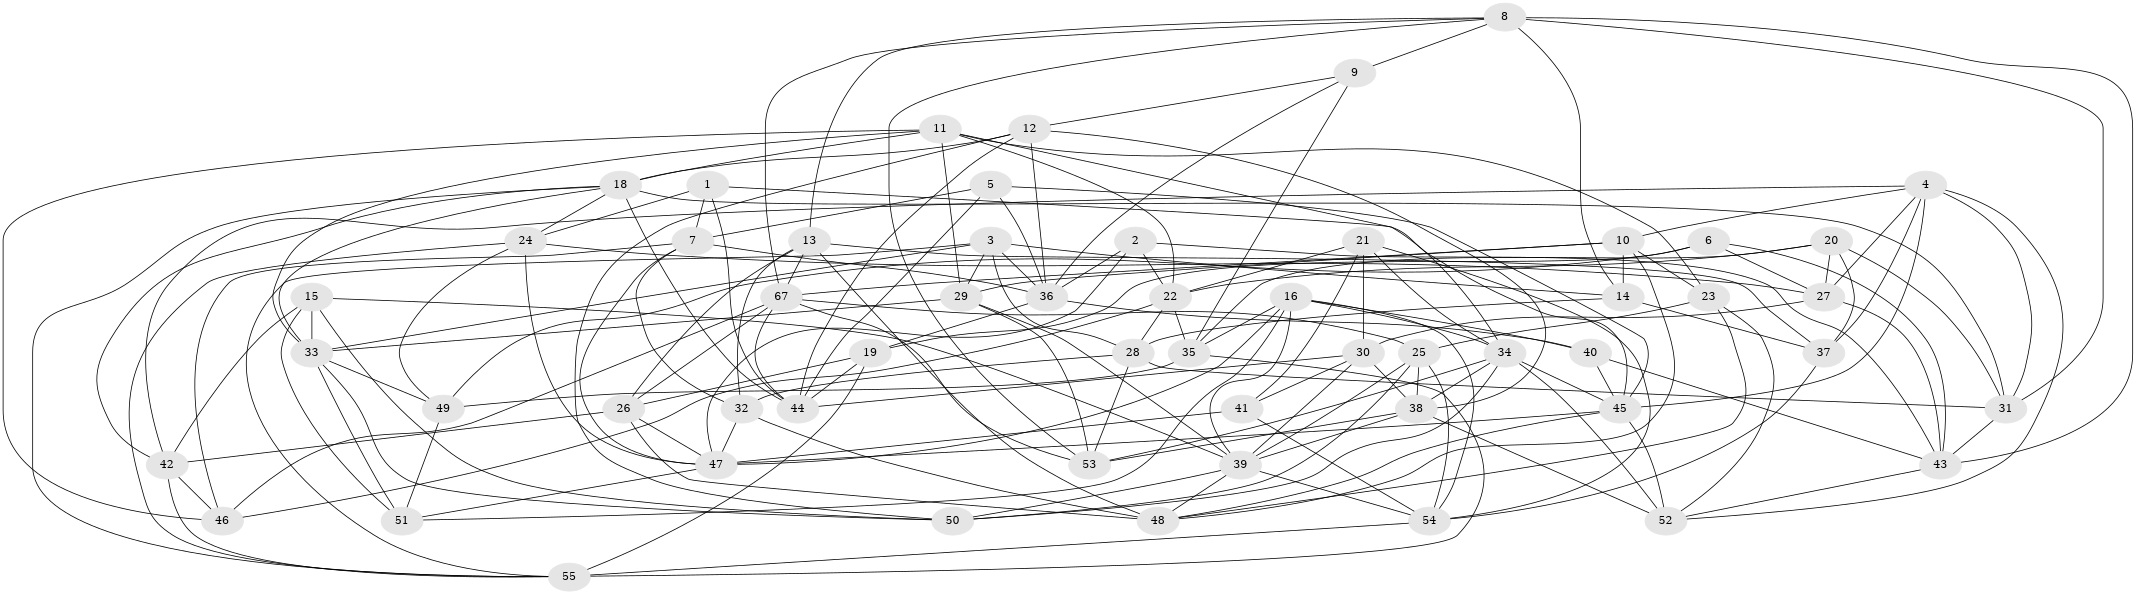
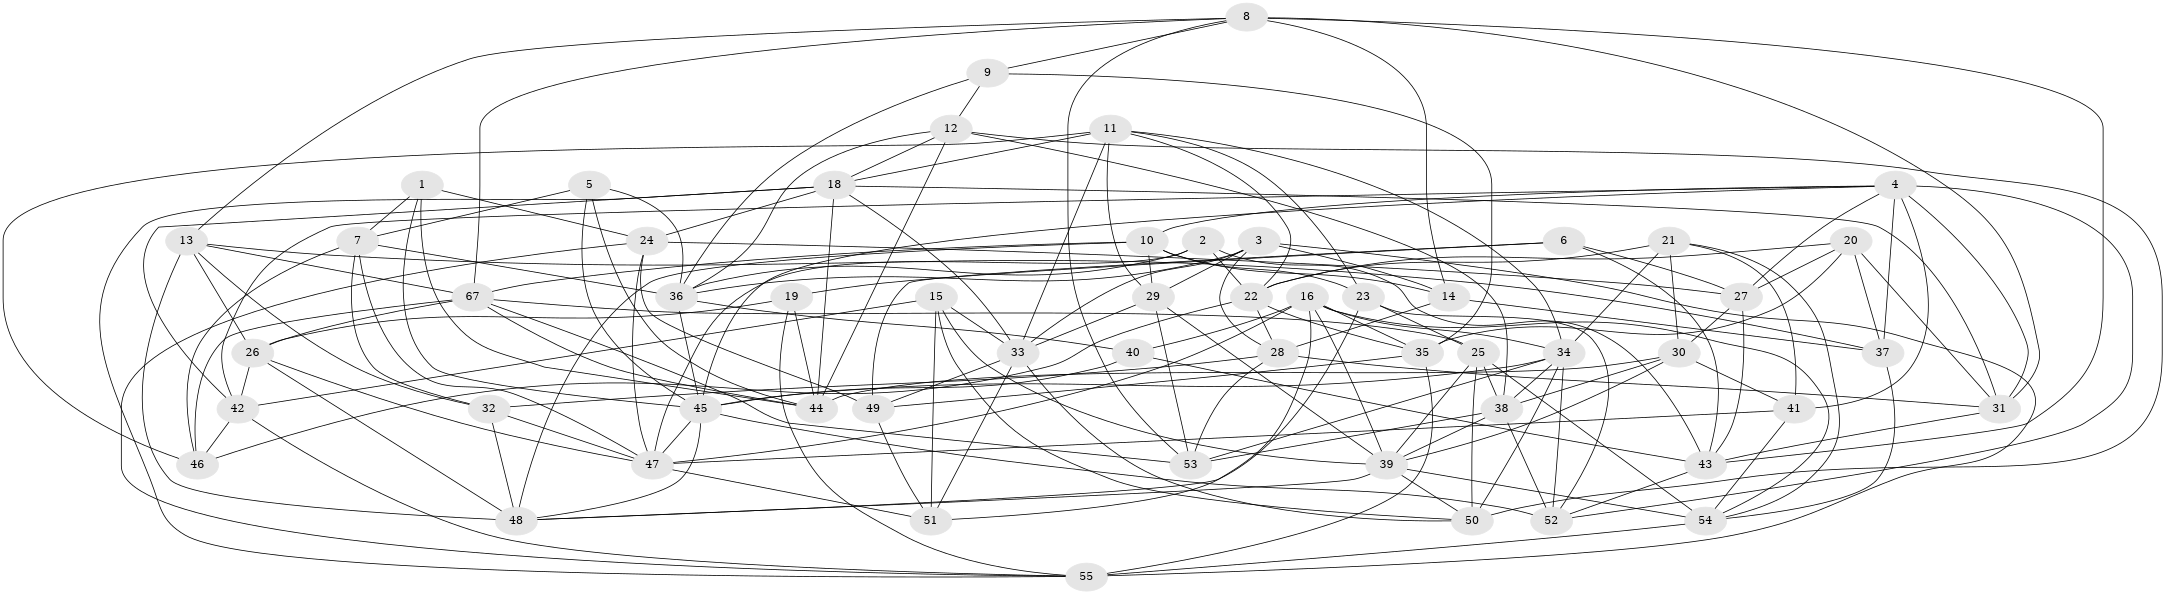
(959, 325) -> (689, 353)
none -> (1924, 336)
